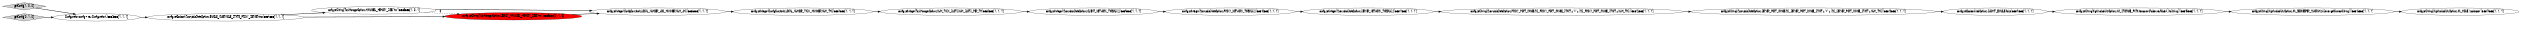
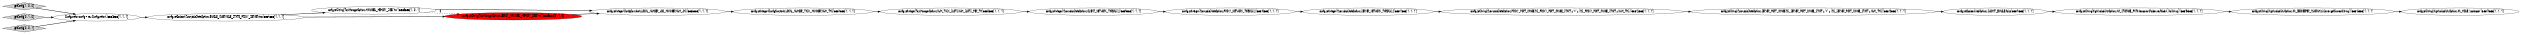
none -> (24, 28)
